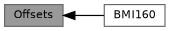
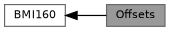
(89, 15) -> (92, 15)
